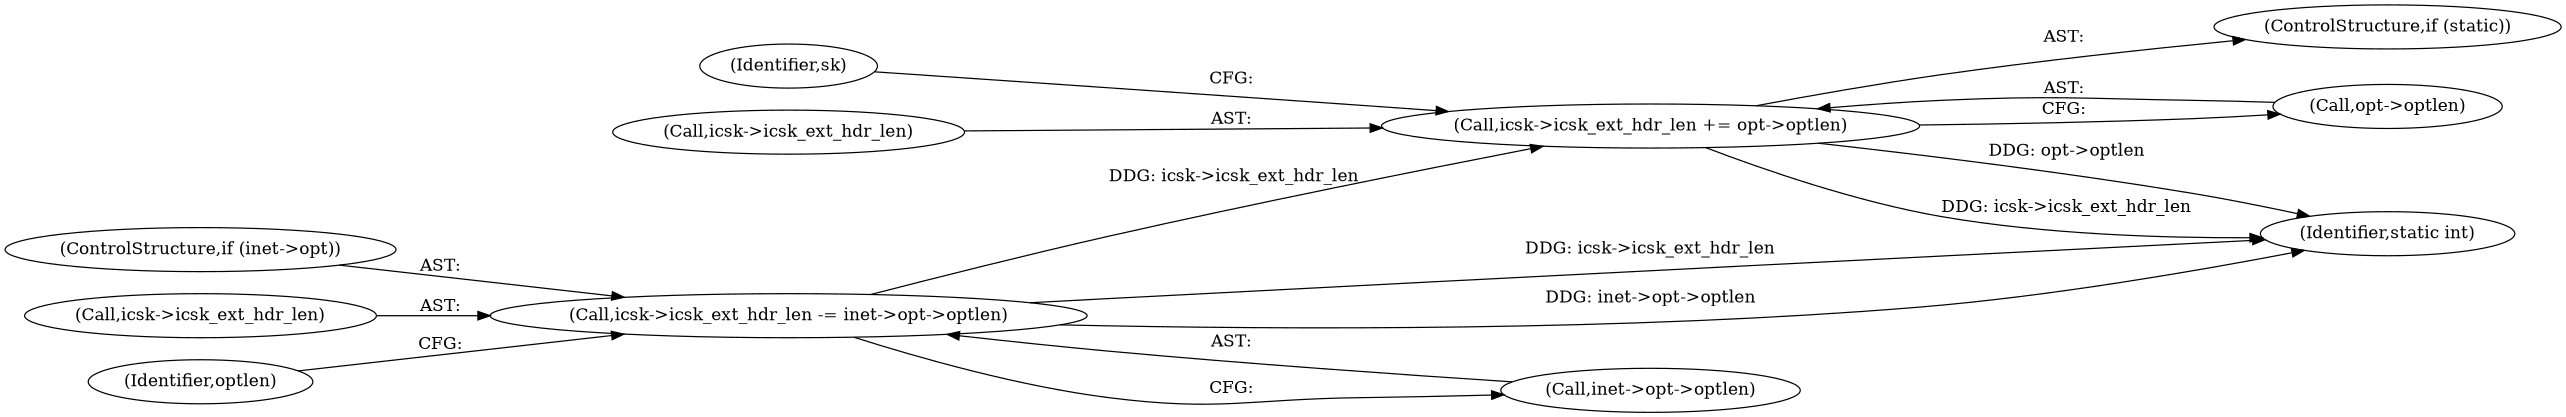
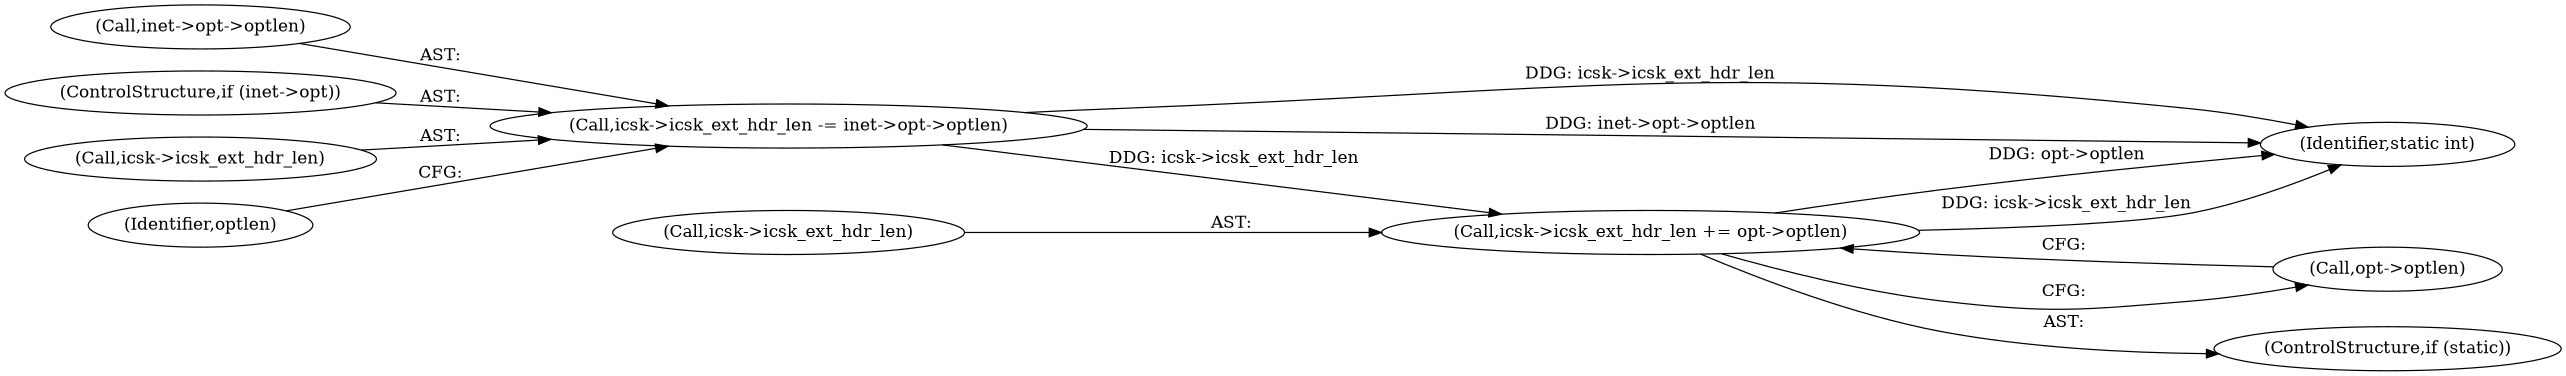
(789, 66) -> none
(2067, 89) -> (2067, 245)
(1169, 403) -> none
